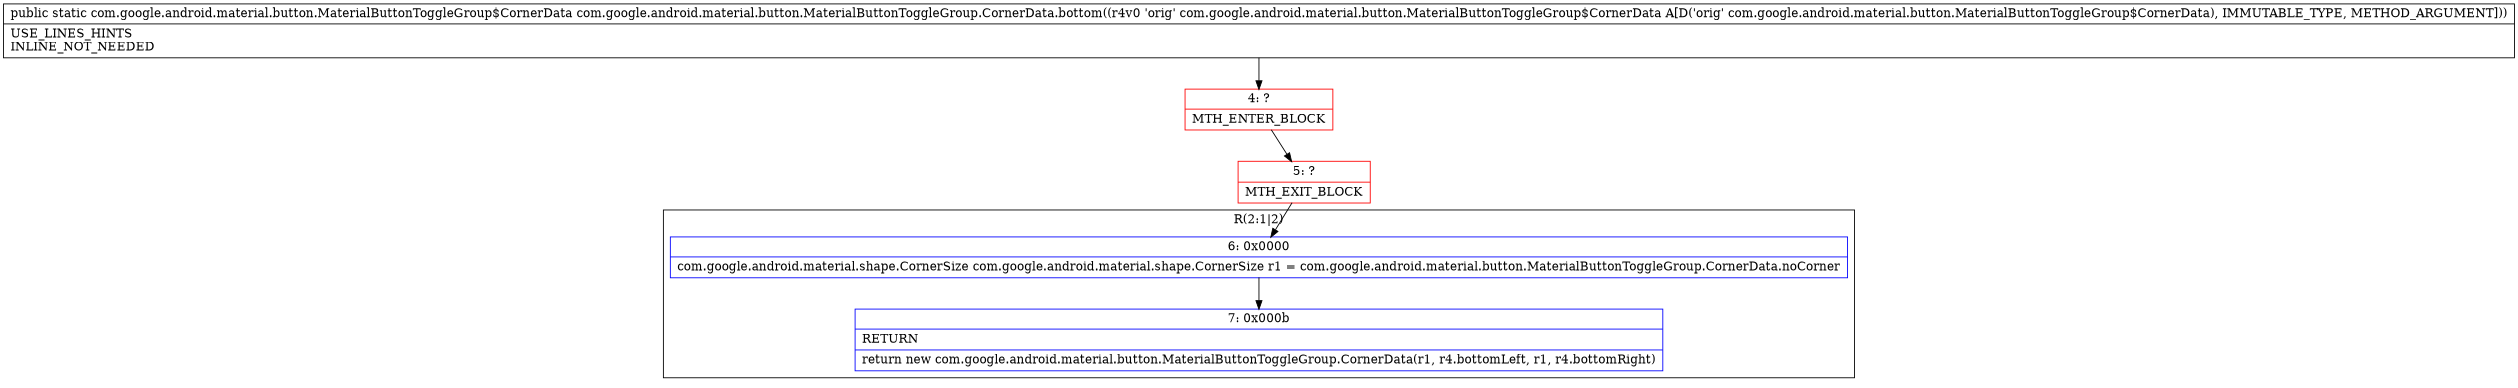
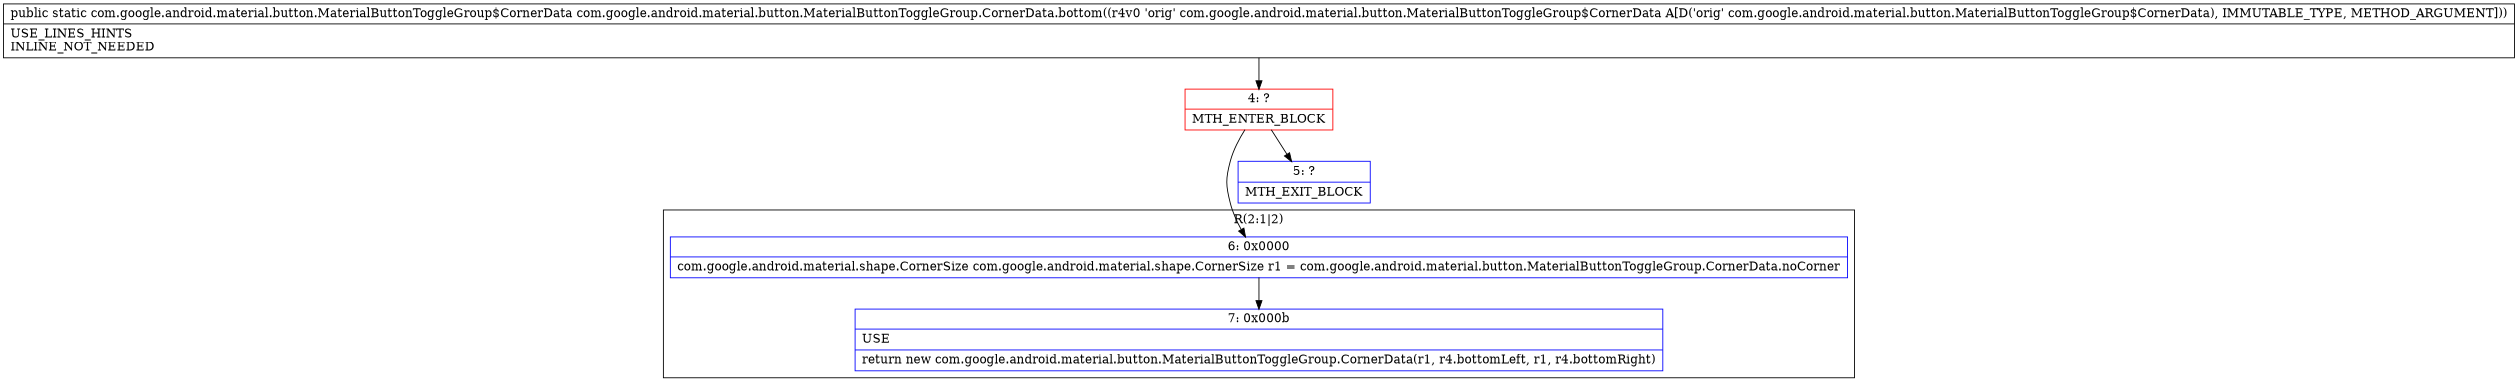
(1304, 182) -> (1304, 182)
(1284, 216) -> (1227, 179)
(890, 339) -> (876, 339)
